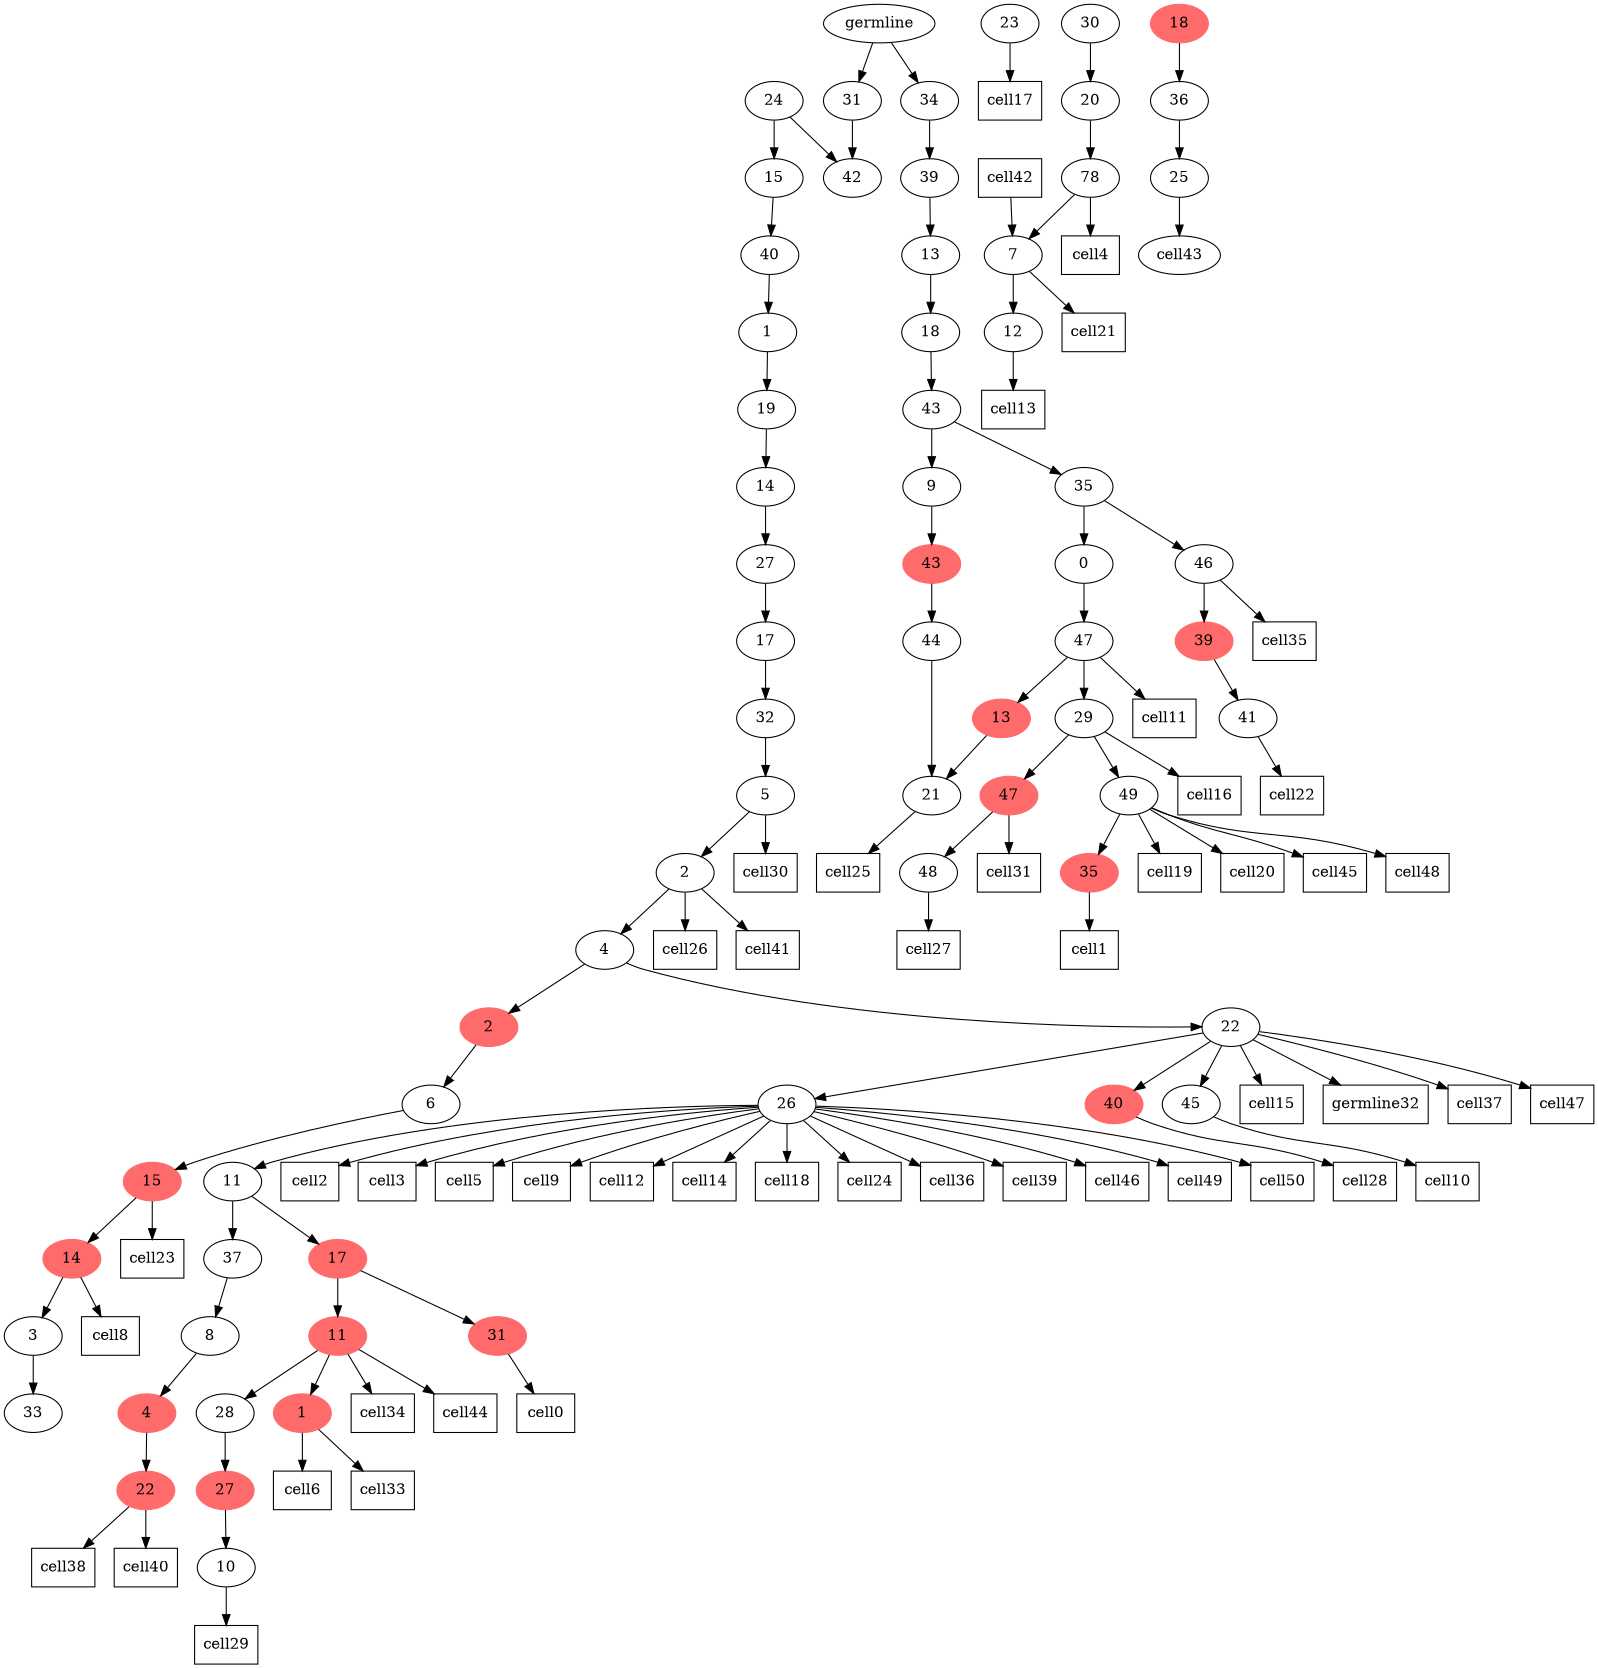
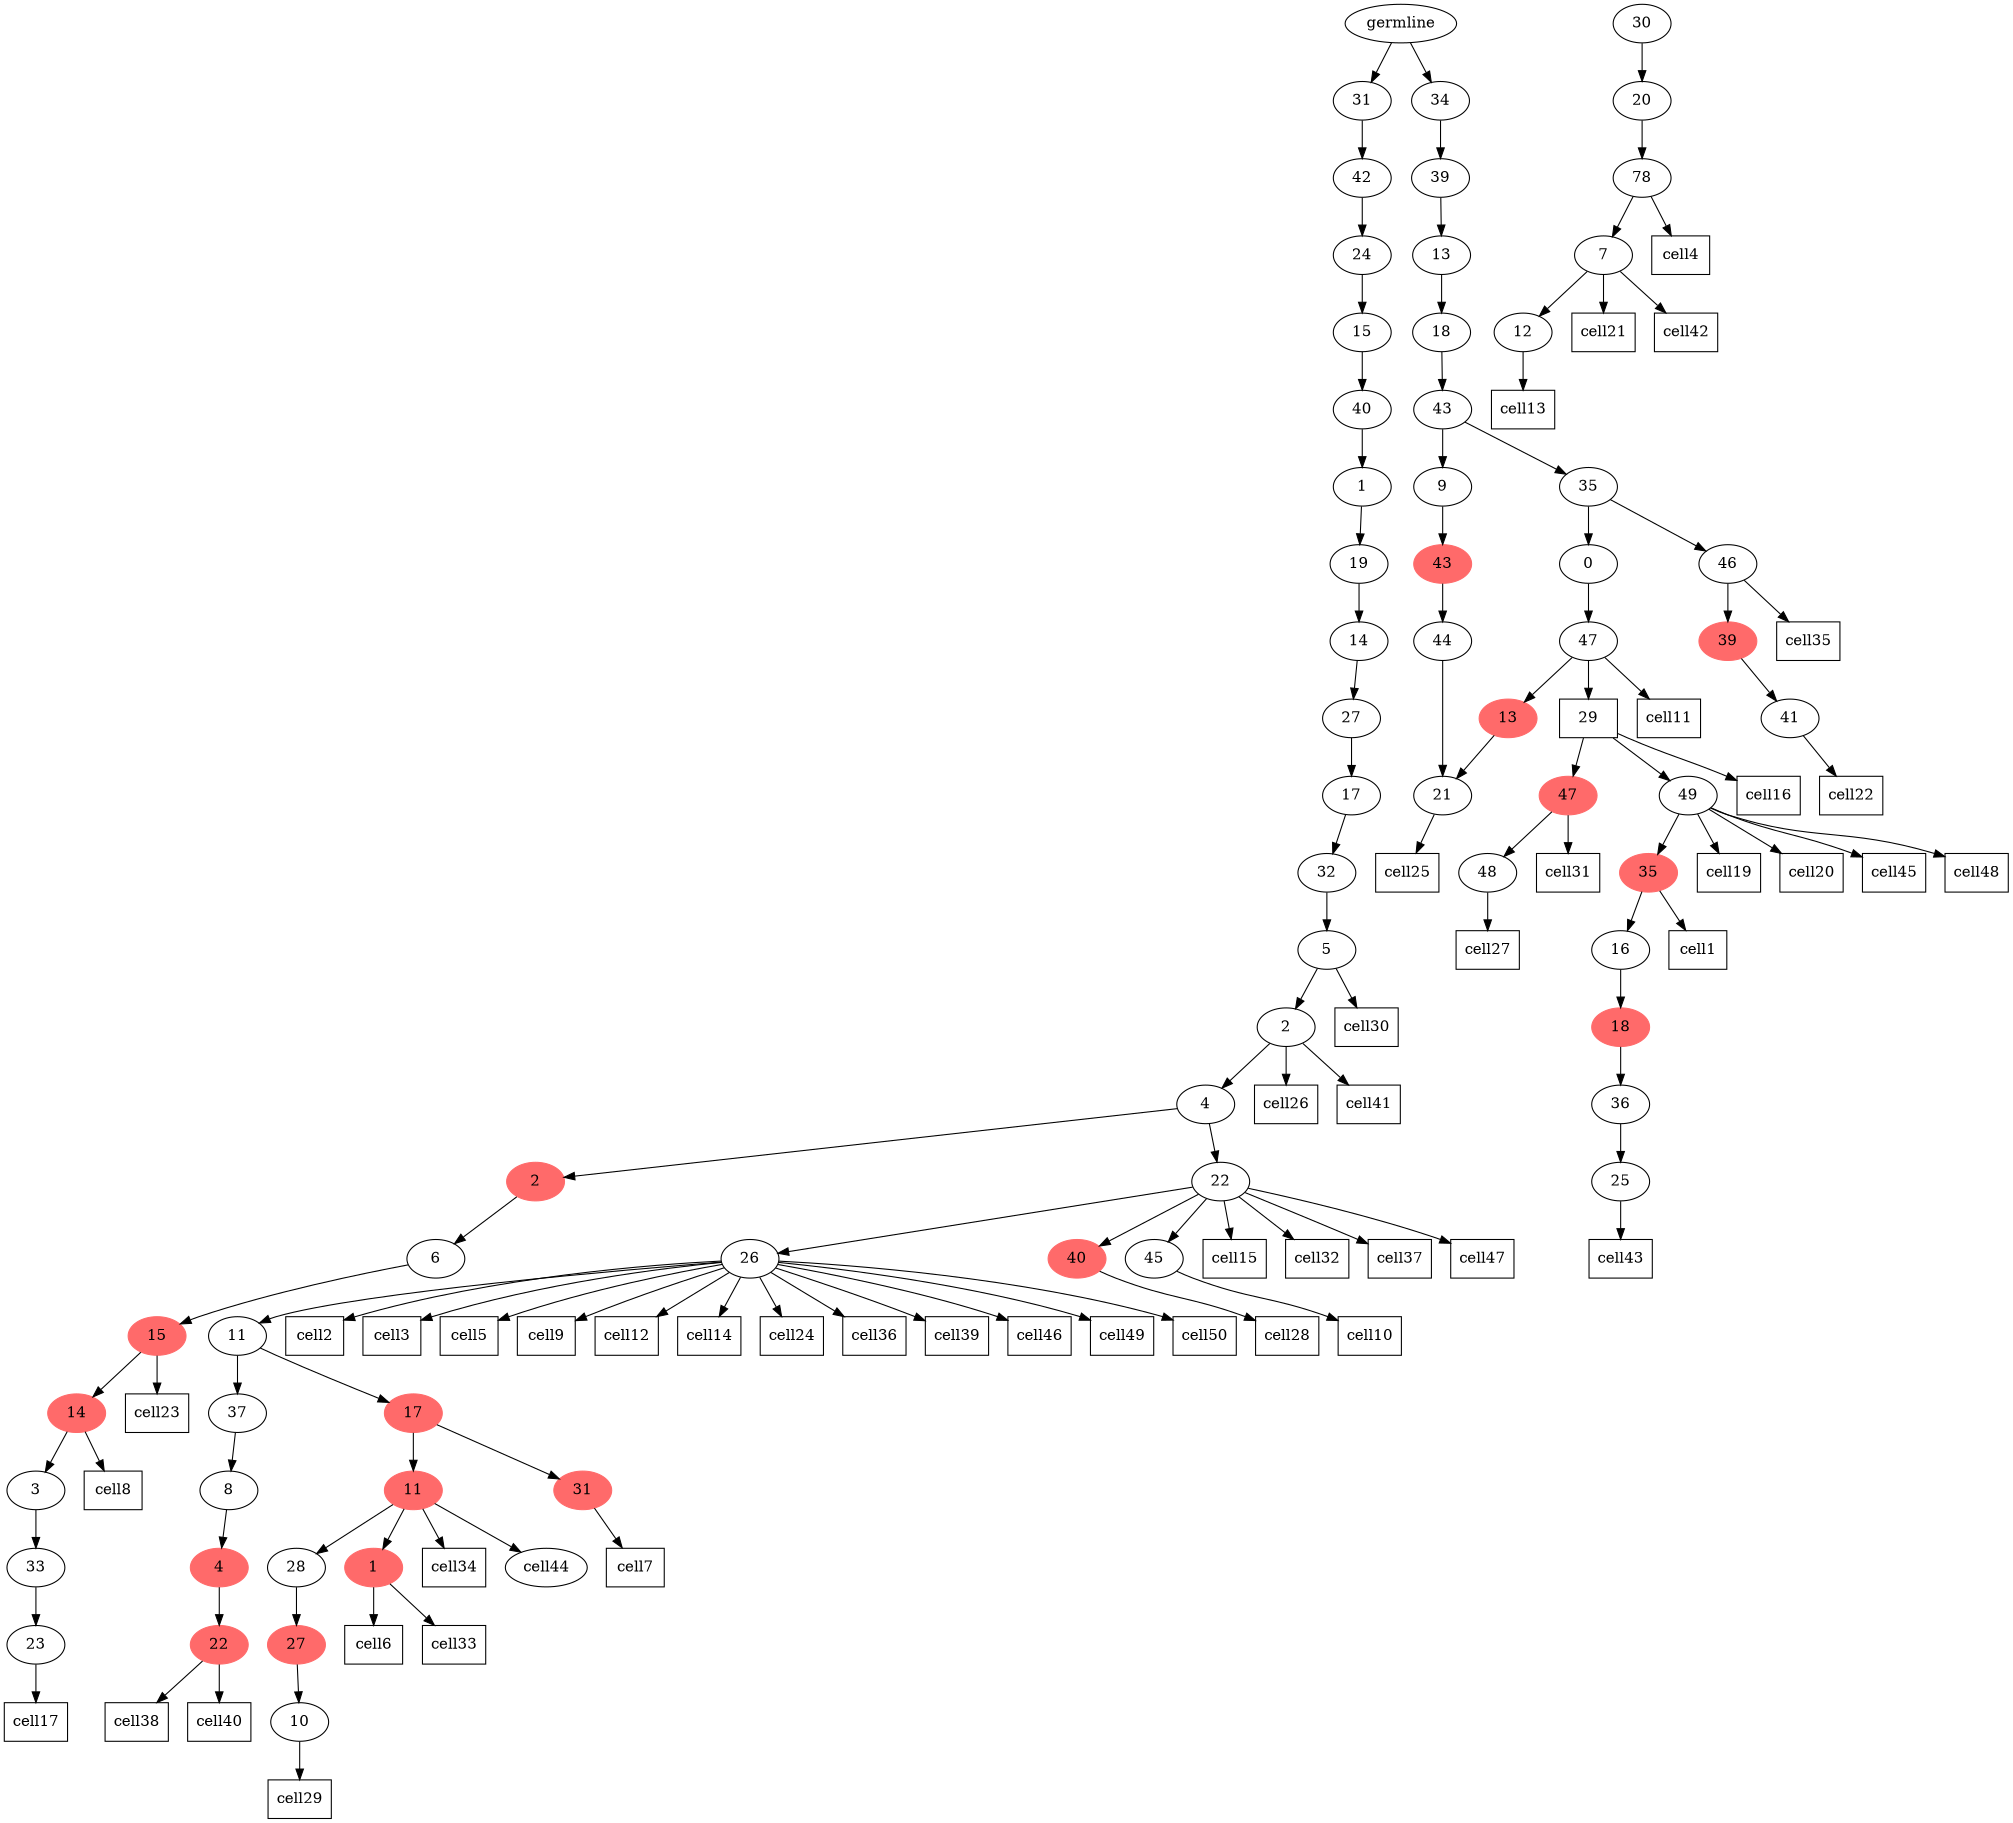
(809, 136) -> (1362, 211)
(1011, 211) -> (1639, 288)
(1179, 255) -> (1621, 1259)
(1084, 718) -> (1588, 718)
none -> (1621, 950)
(1376, 1104) -> (1317, 1259)
(787, 1182) -> none
(465, 1413) -> (546, 1568)
(546, 1413) -> (635, 1568)
none -> (36, 1601)
